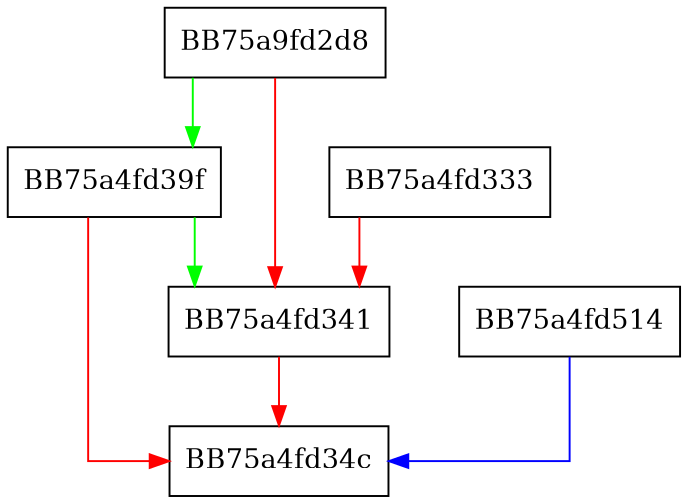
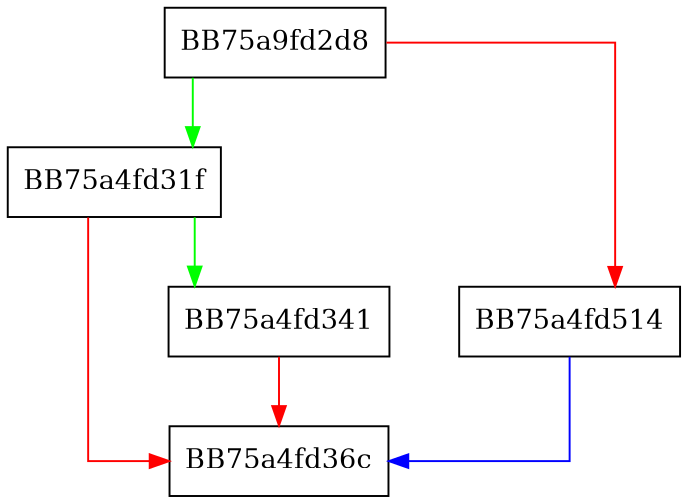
(275, 173) -> (613, 43)
(114, 182) -> (114, 182)
(440, 182) -> none
(279, 461) -> (279, 461)
